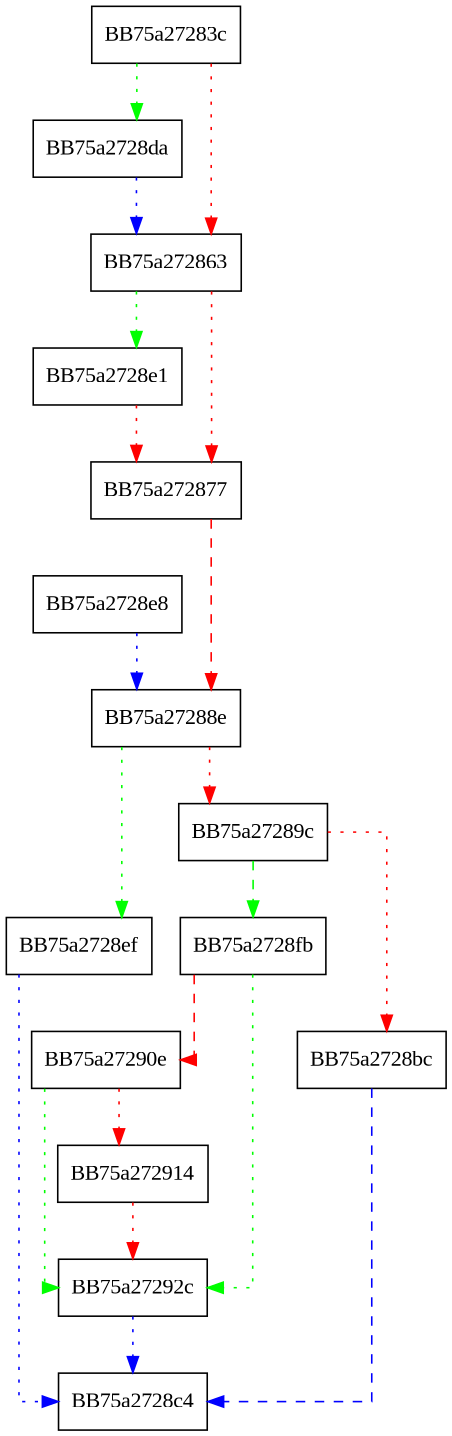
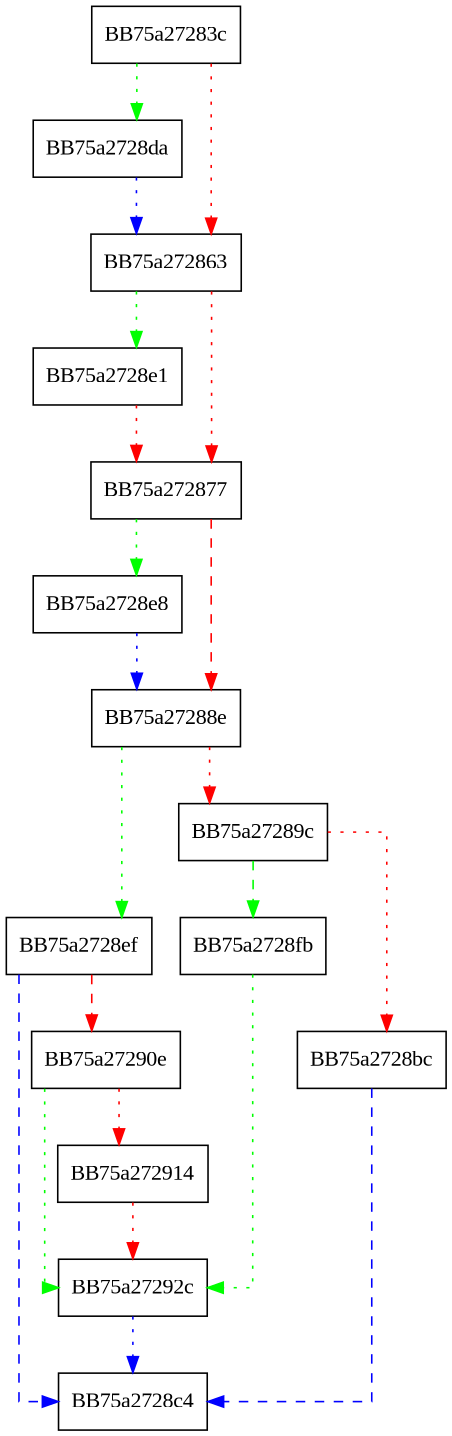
none -> (136, 539)
(194, 1018) -> (92, 995)
(19, 1200) -> (19, 1200)
